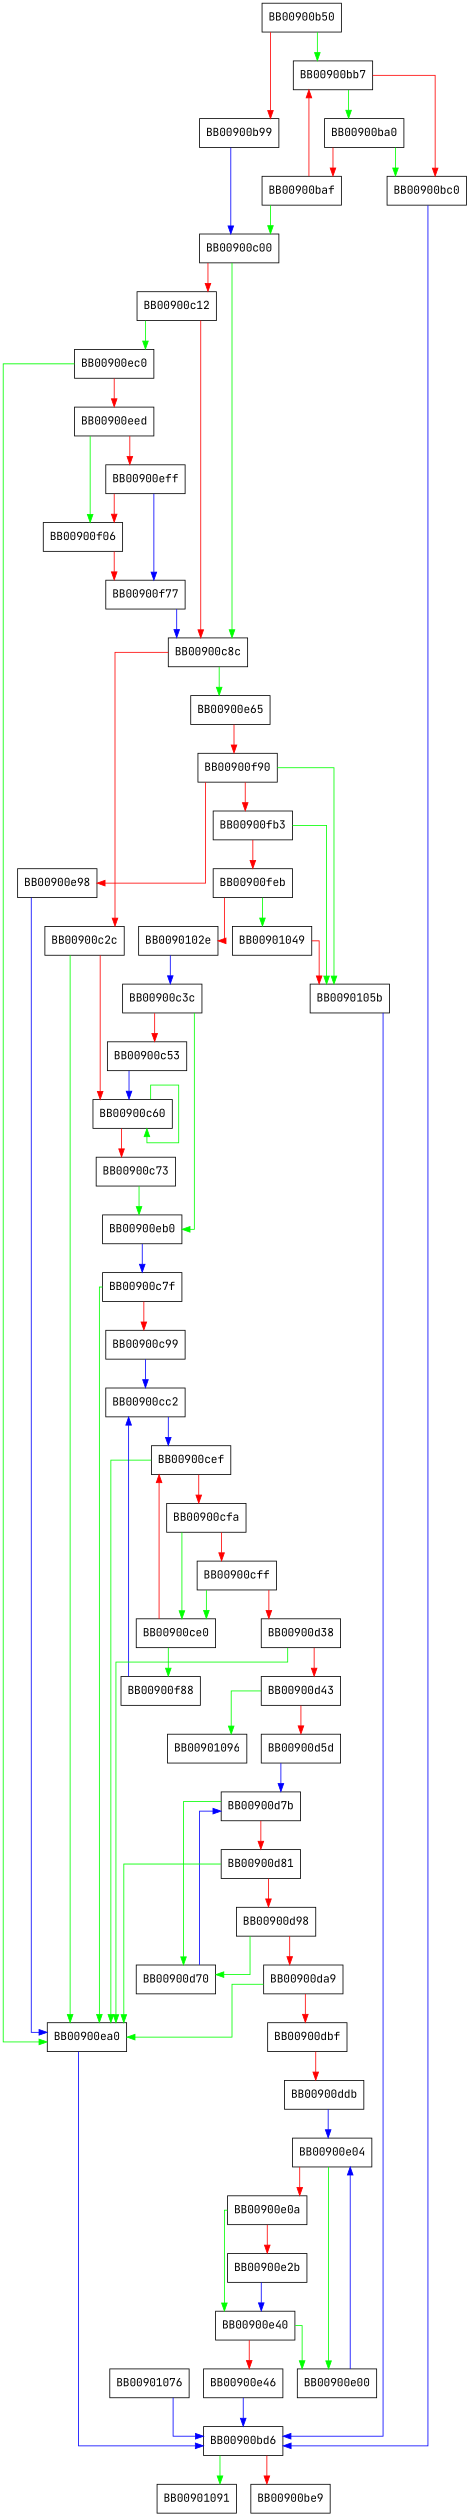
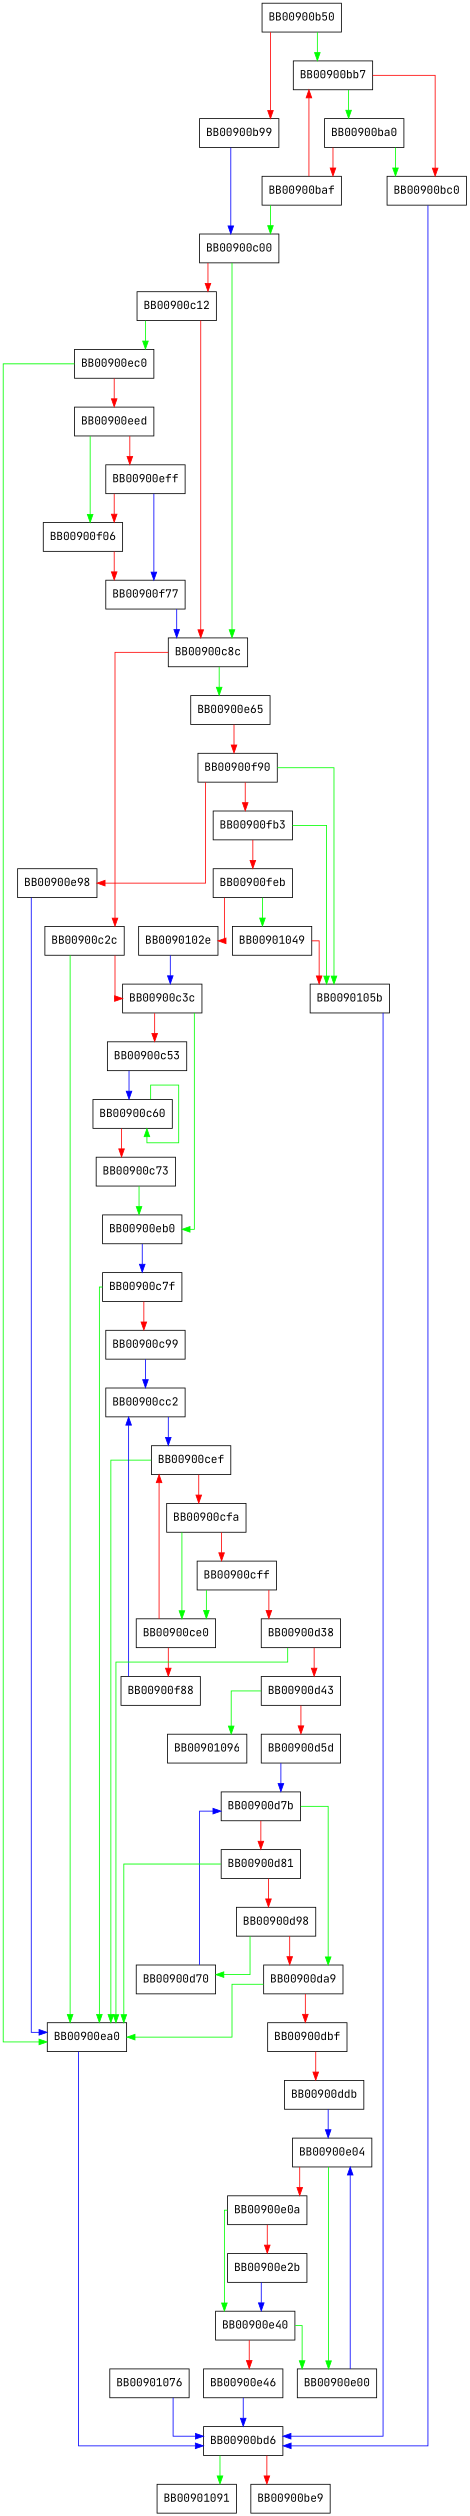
(100, 1023) -> (115, 977)
(168, 1657) -> (168, 1657)
(184, 1856) -> (328, 1868)
